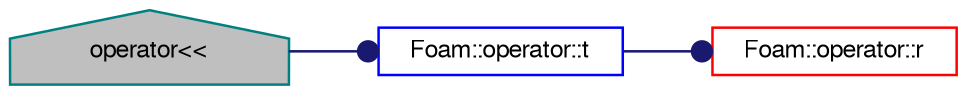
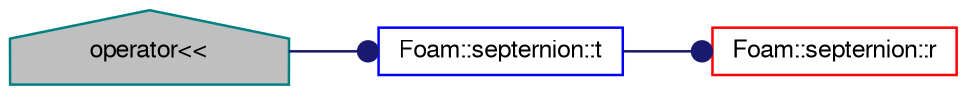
(501, 51) -> (501, 51)
(835, 51) -> (835, 51)
